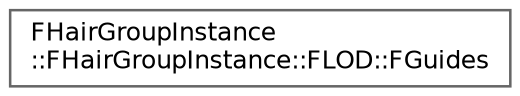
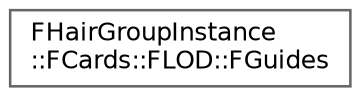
(260, 48) -> (180, 48)
